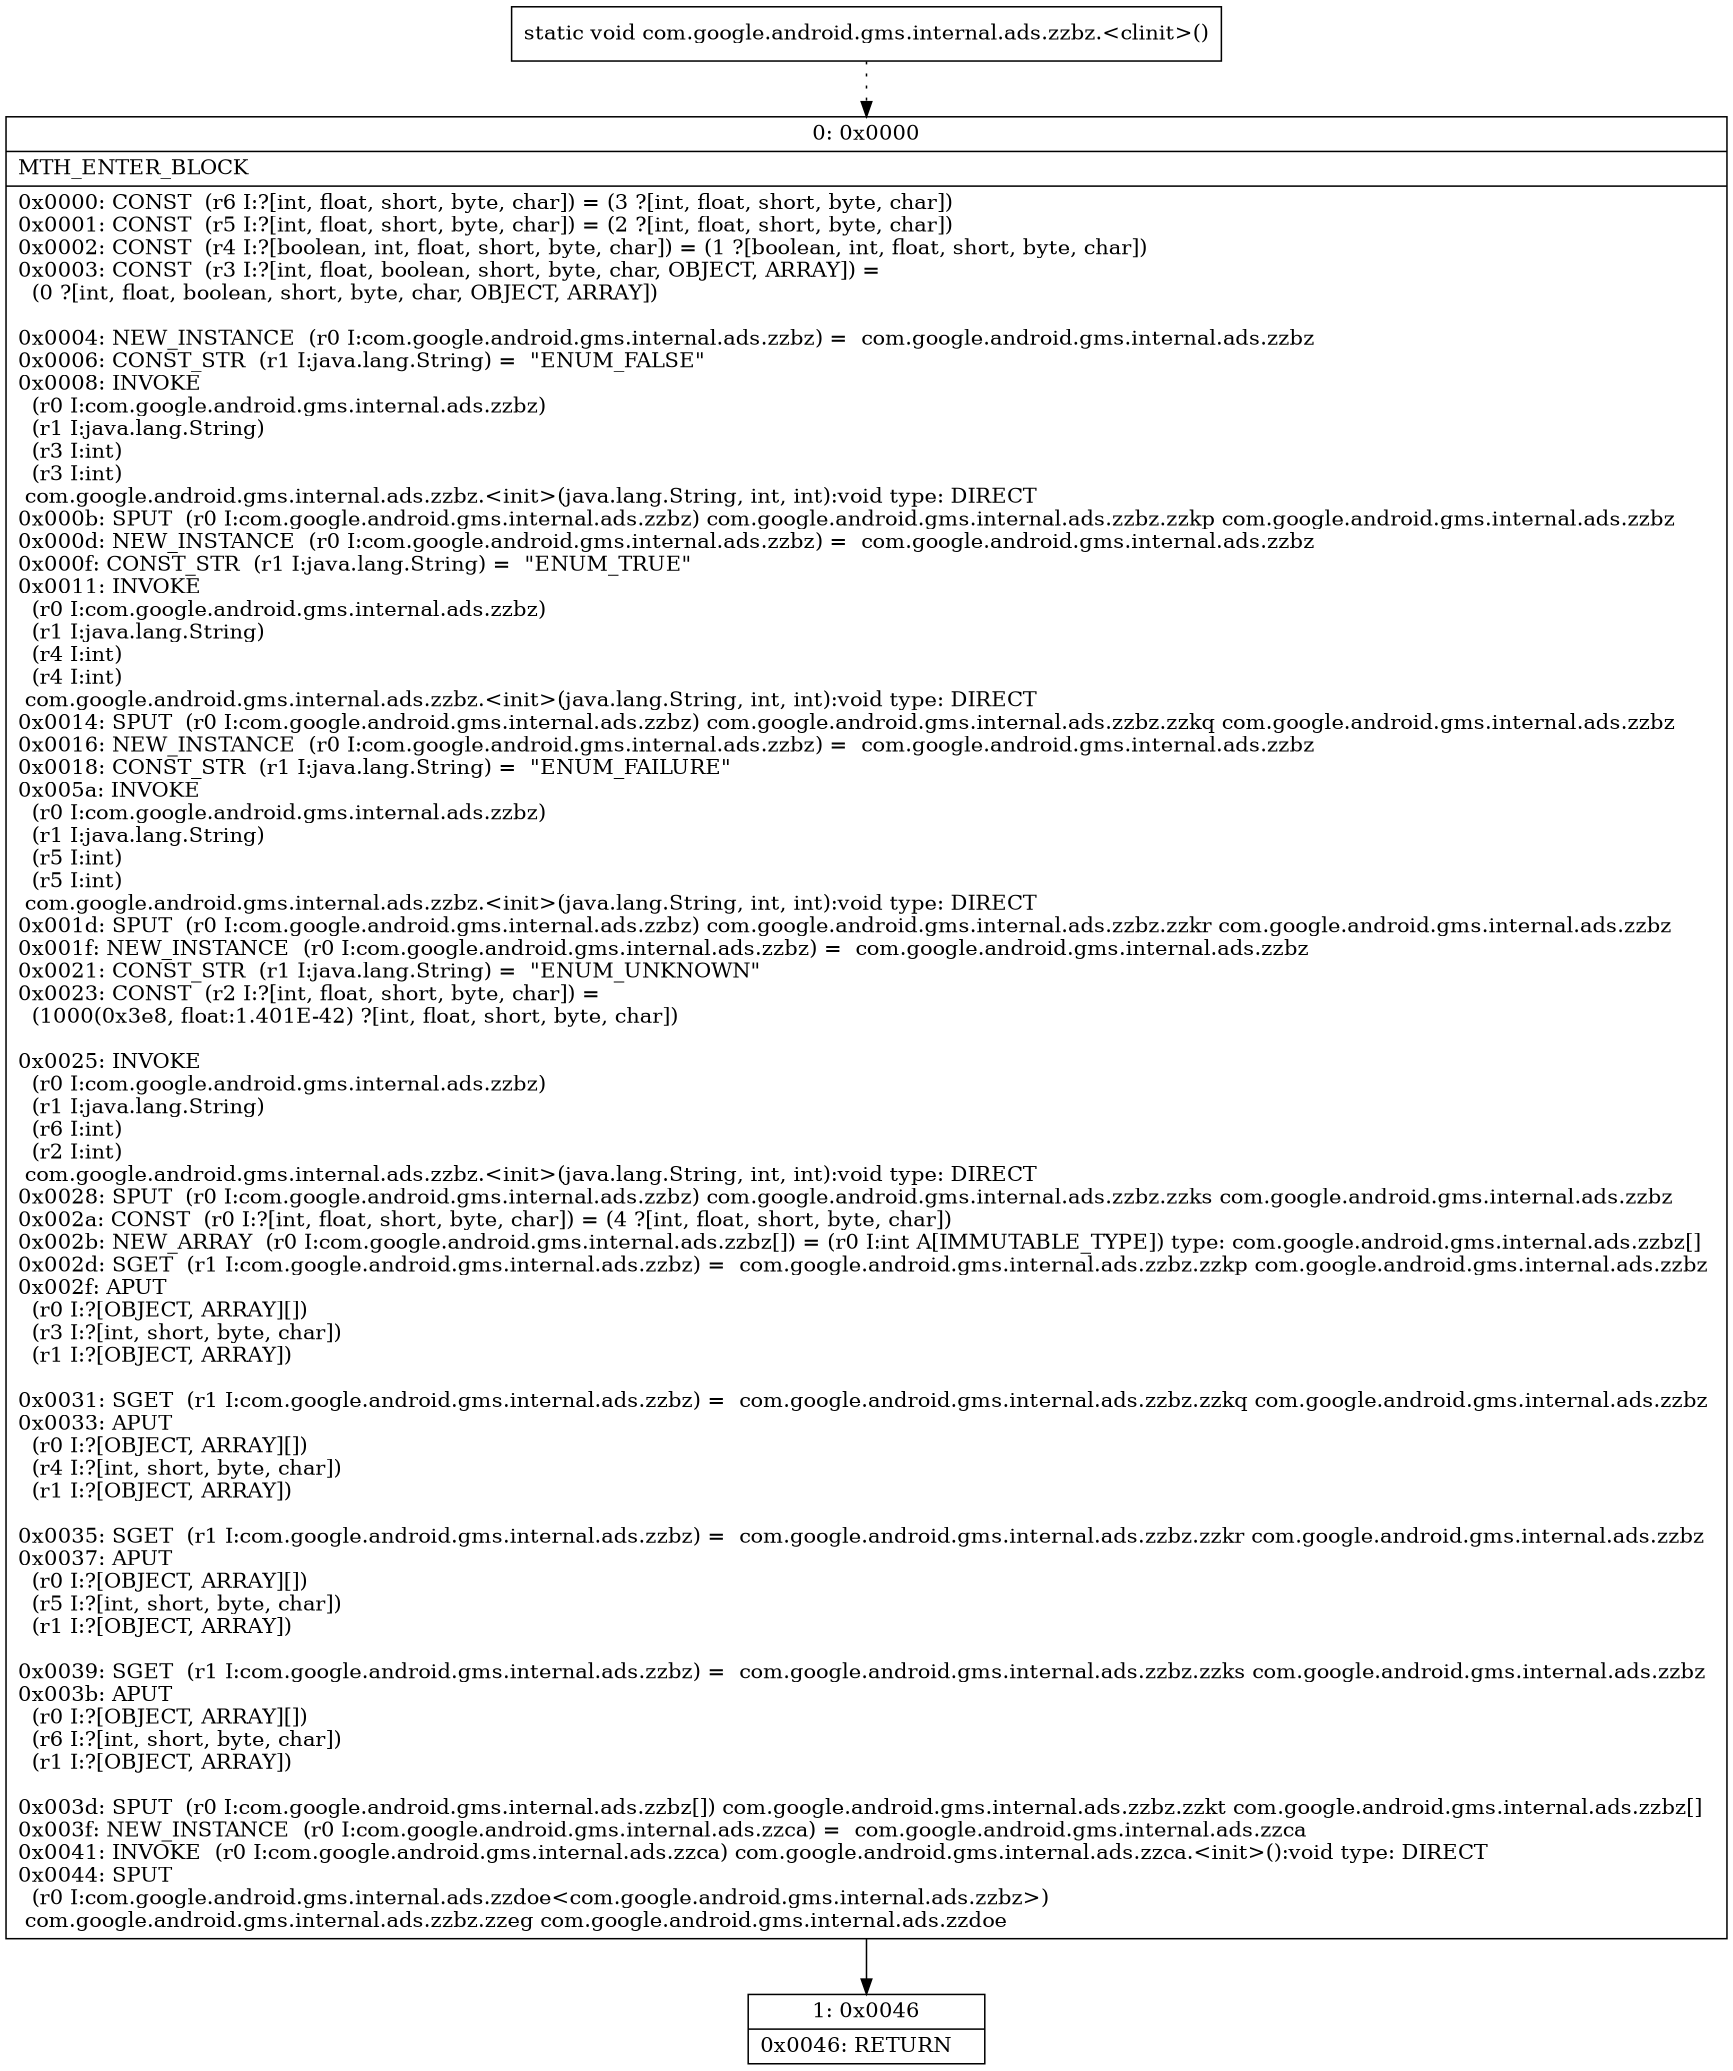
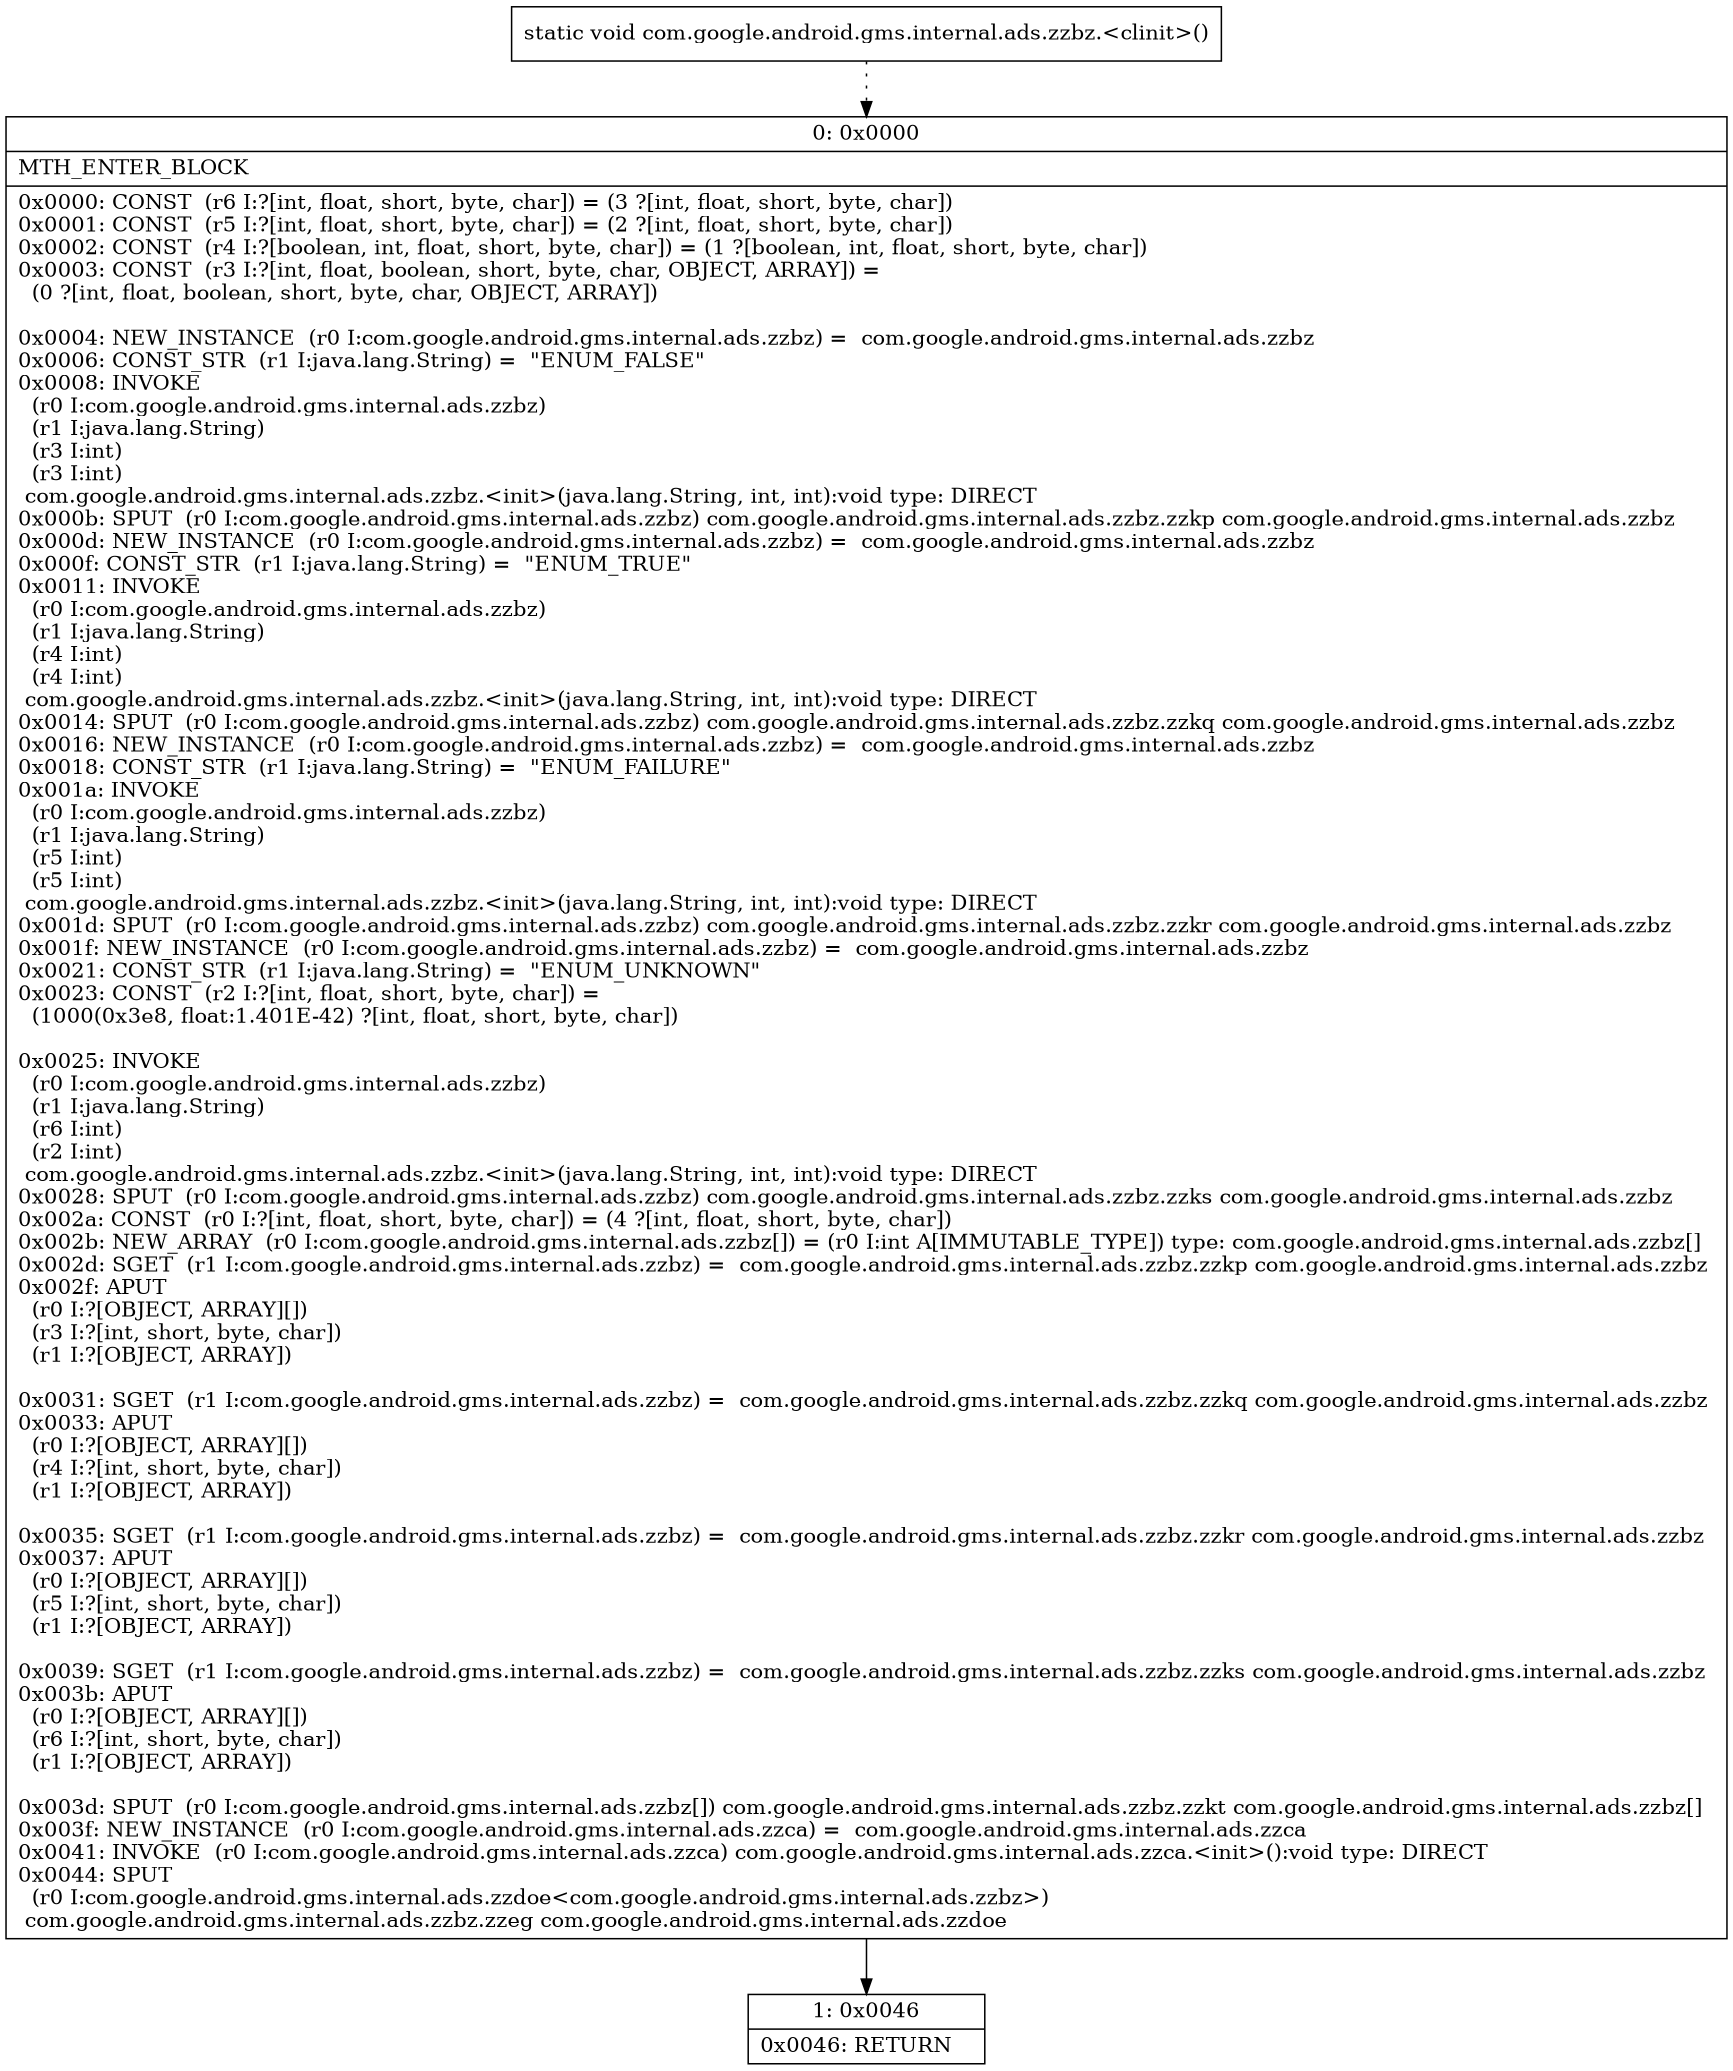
(116, 790) -> (116, 790)
